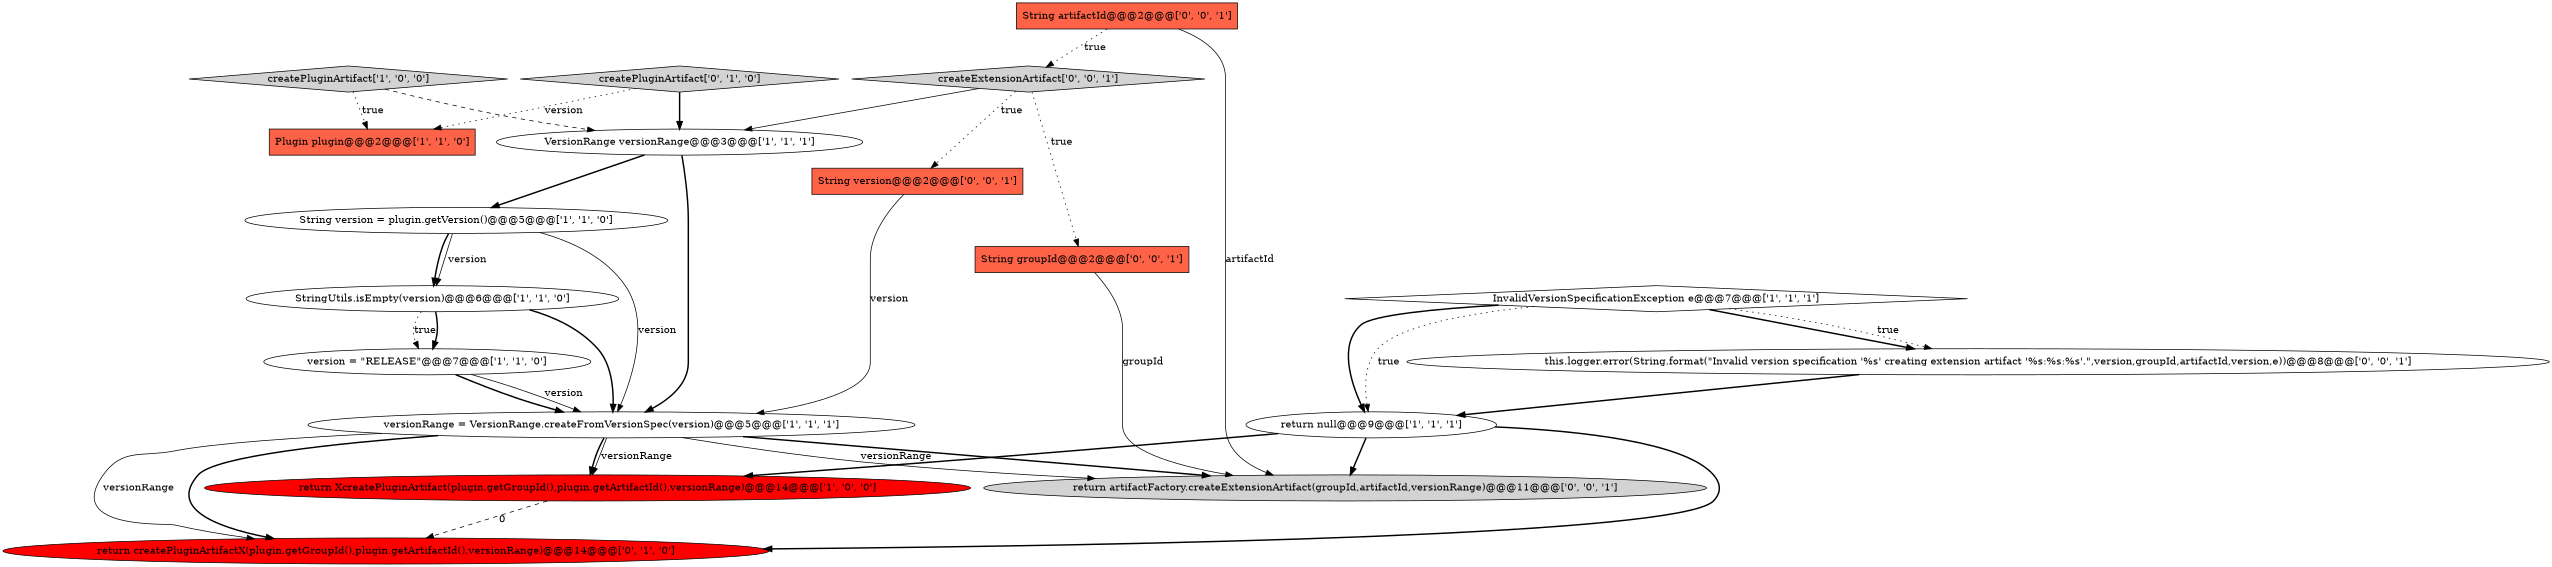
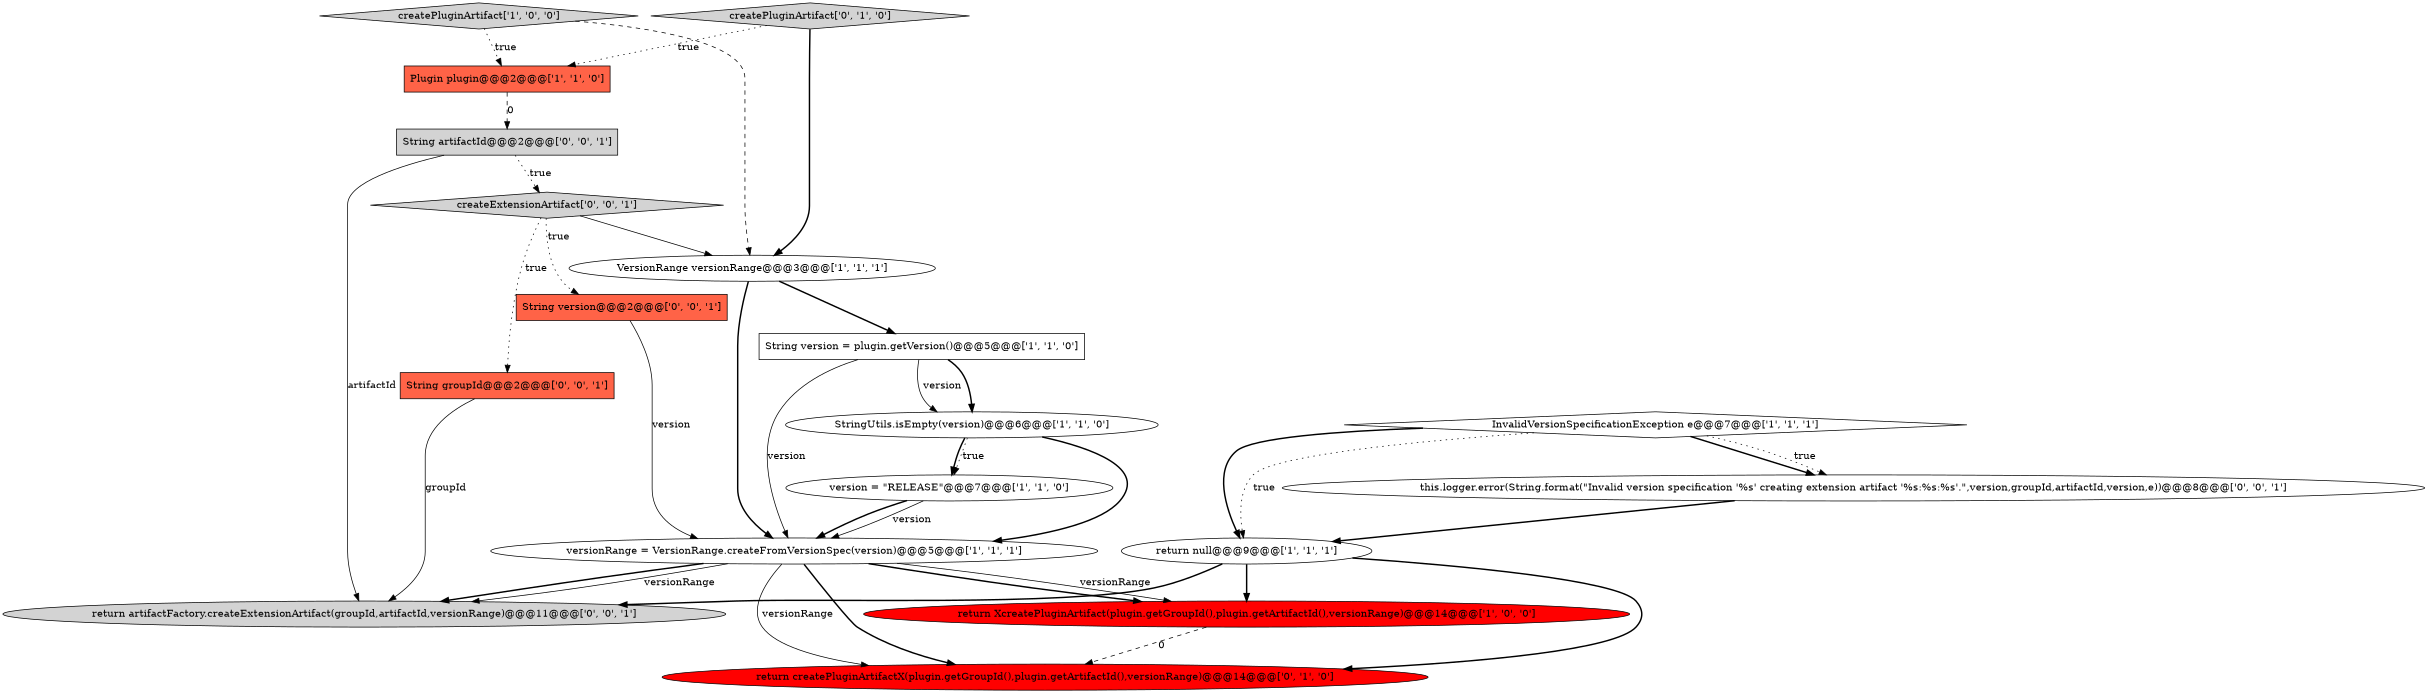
(1127, 16) -> (507, 142)
none -> (507, 107)
(564, 111) -> (689, 47)
(456, 220) -> (922, 347)
